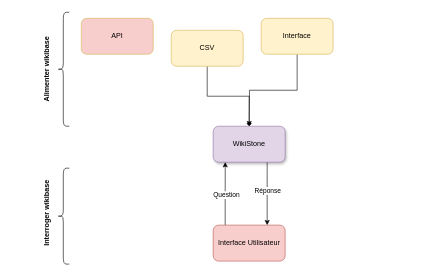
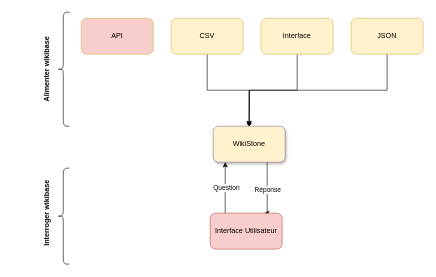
none -> (387, 36)
(207, 48) -> (207, 36)
none -> (361, 90)
(249, 144) -> (249, 144)
(249, 243) -> (246, 231)
